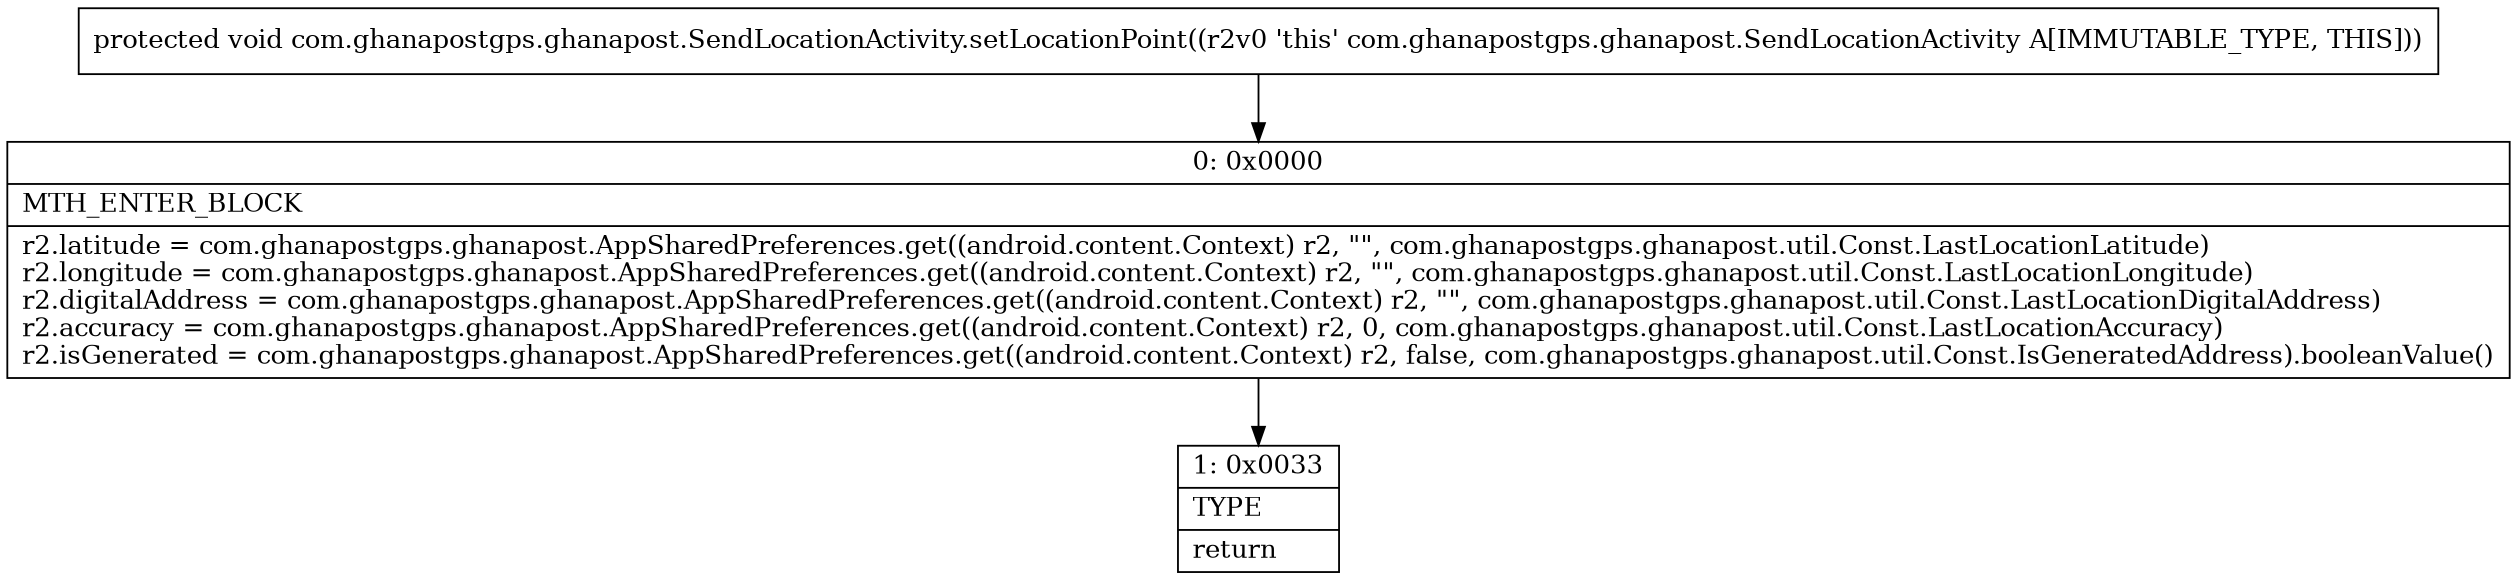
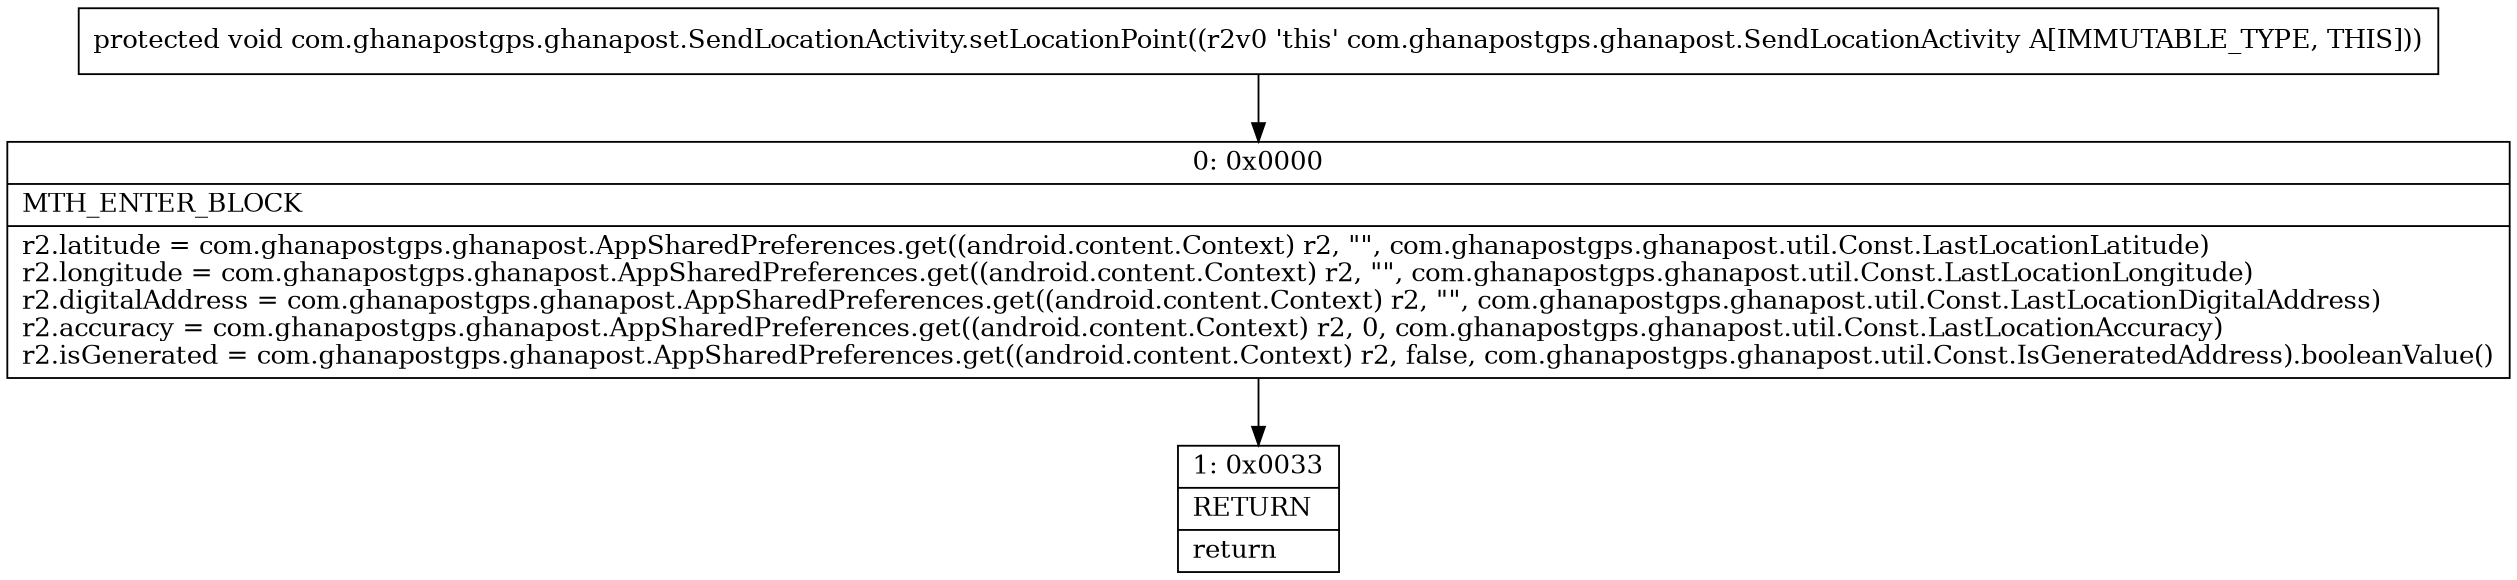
(1228, 508) -> (1252, 508)
